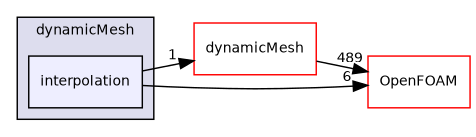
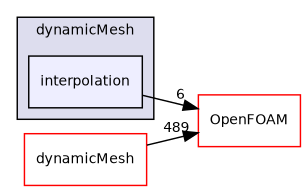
(163, 67) -> none
